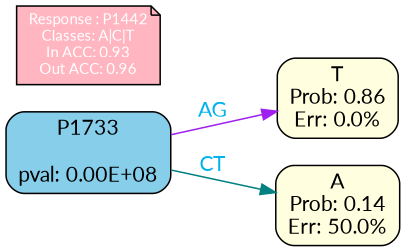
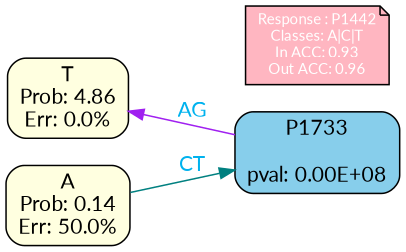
(338, 98) -> (68, 98)
(216, 180) -> (175, 183)
